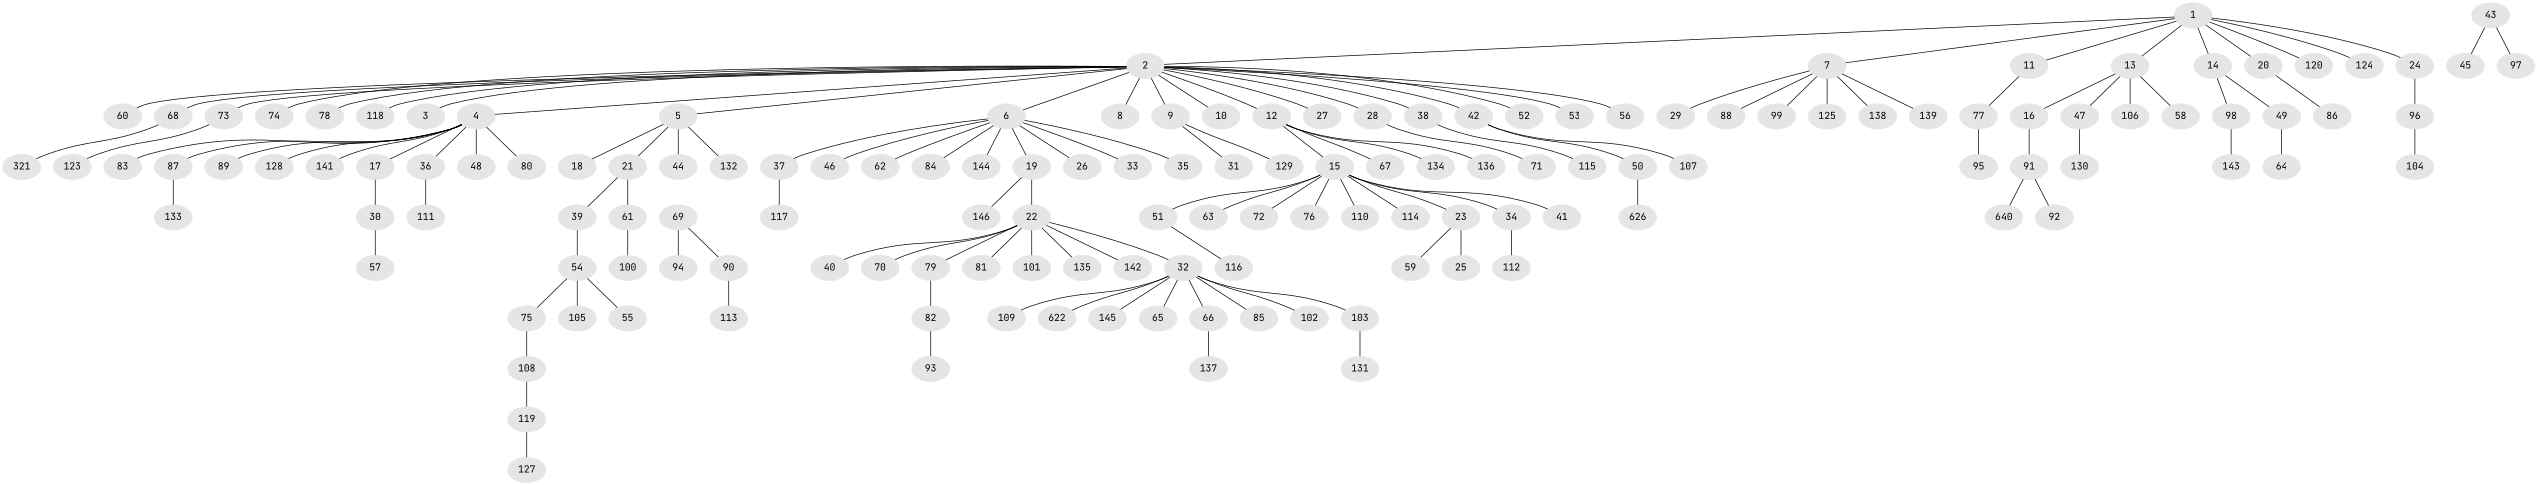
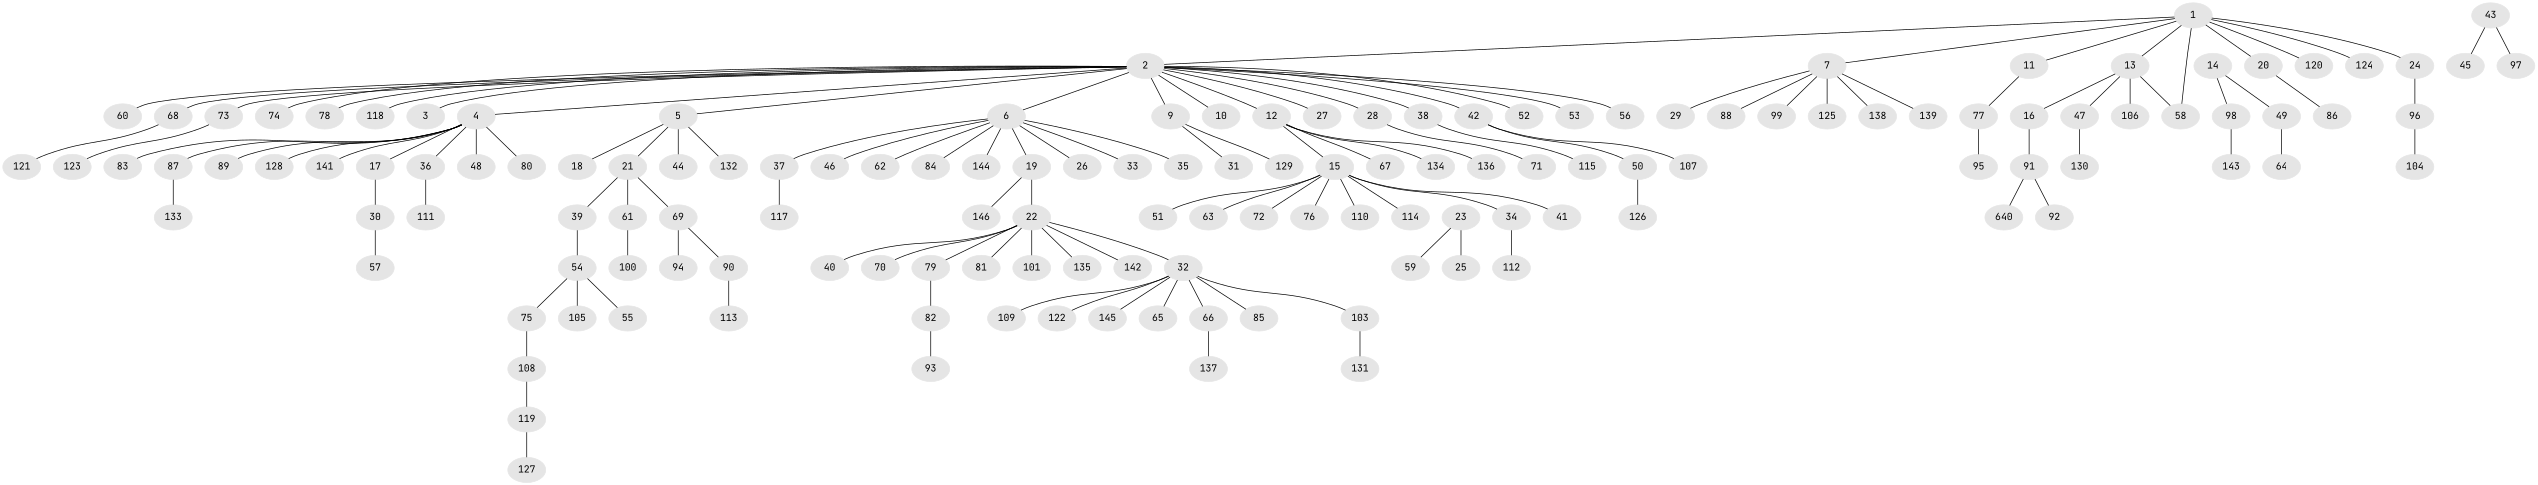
(2203, 41) -> (2186, 66)
(1120, 116) -> none
(22, 167) -> (22, 167)
none -> (653, 192)
(1408, 195) -> none
(1638, 217) -> (1638, 217)
(1234, 268) -> none
(1057, 318) -> (1057, 318)
(1309, 318) -> none
